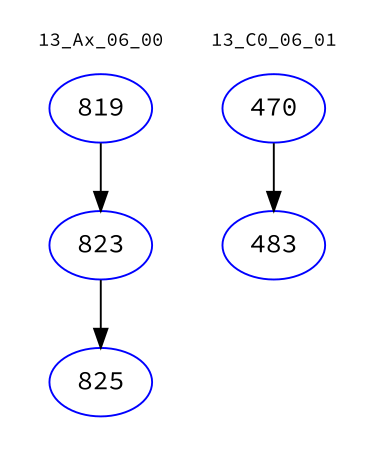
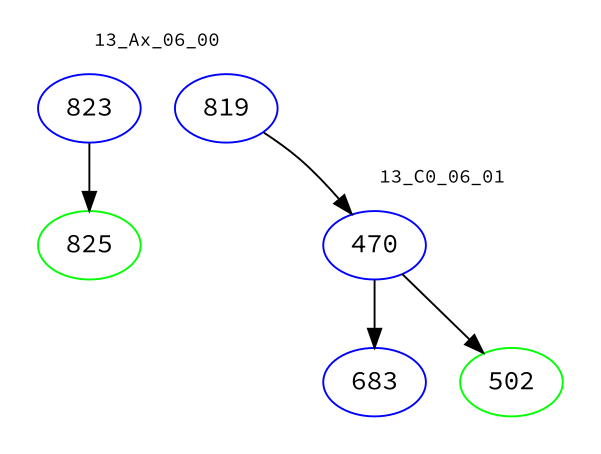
(101, 168) -> (320, 179)
(274, 245) -> (375, 382)
(101, 382) -> (89, 245)
none -> (511, 382)
